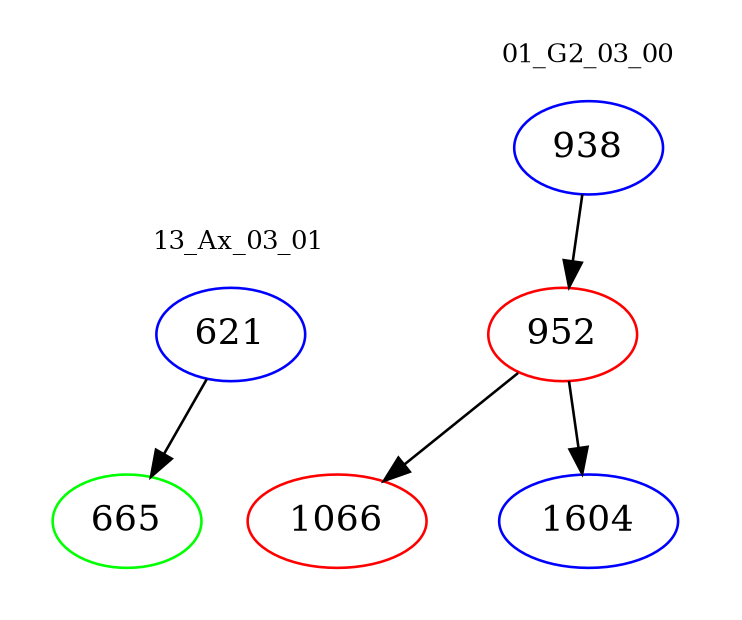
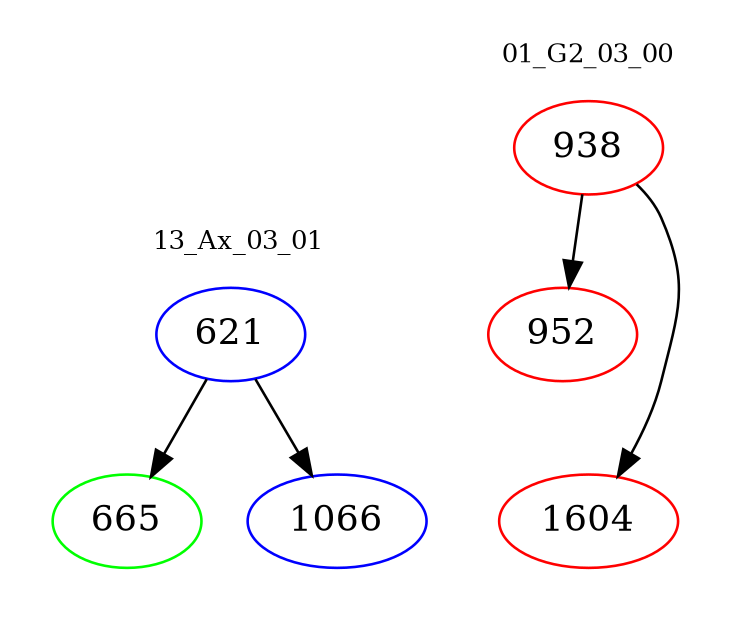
(589, 148) -> (589, 148)
(484, 400) -> (277, 416)
(574, 414) -> (676, 317)
(337, 521) -> (337, 521)
(589, 521) -> (589, 521)
